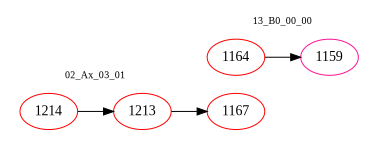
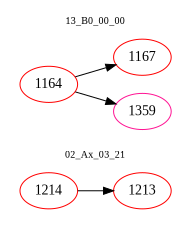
(330, 57) -> (142, 111)
(96, 76) -> (96, 155)
(185, 111) -> (91, 72)
